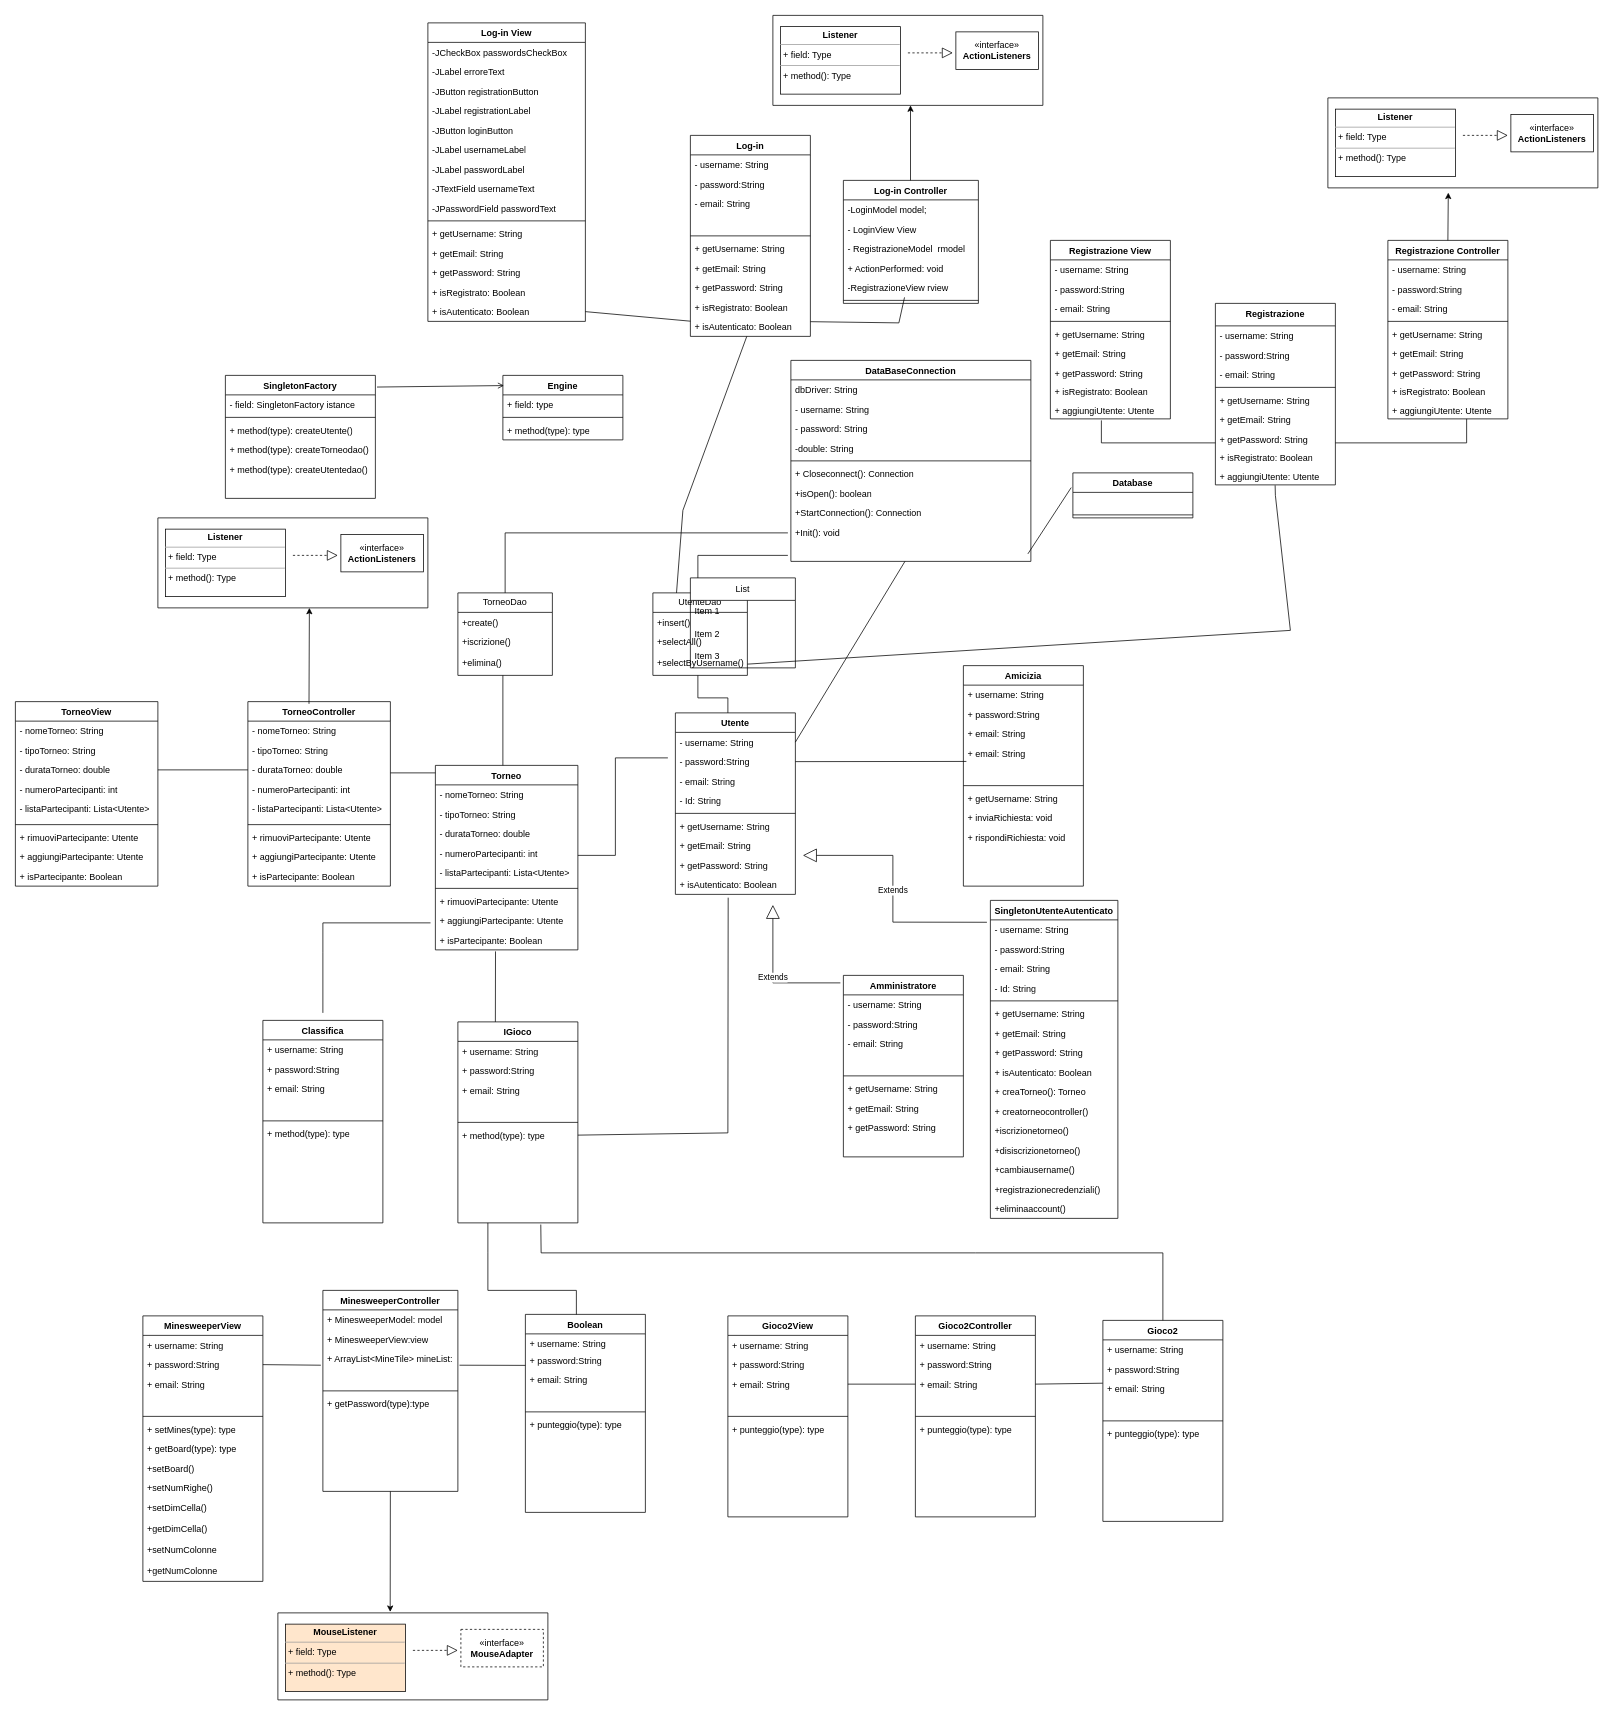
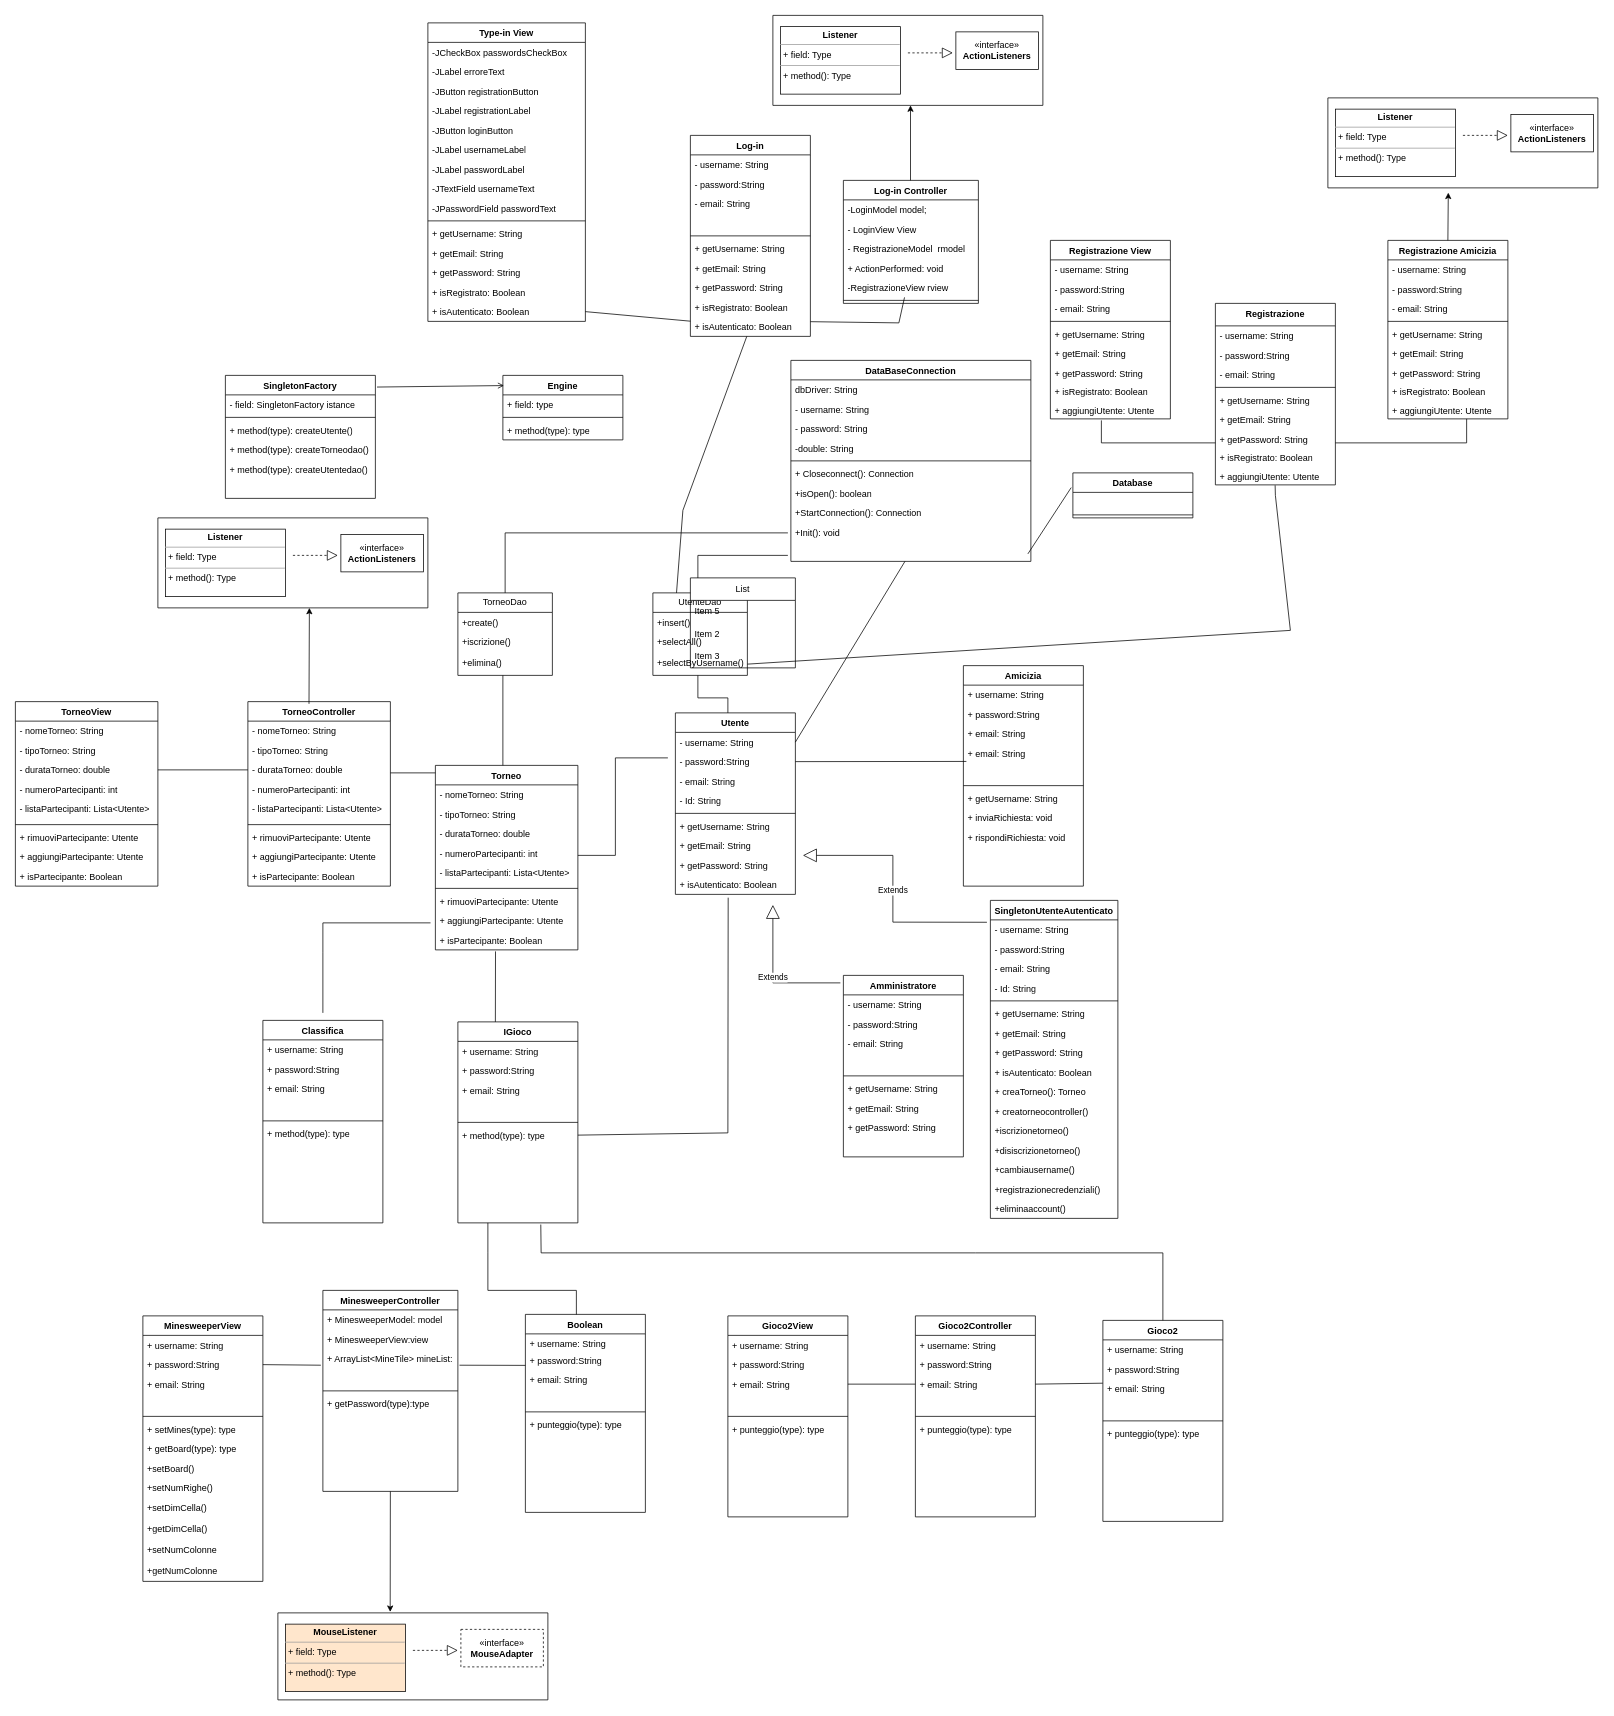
(507, 34) -> (507, 34)
(1448, 251) -> (1448, 251)
(709, 612) -> (709, 612)
